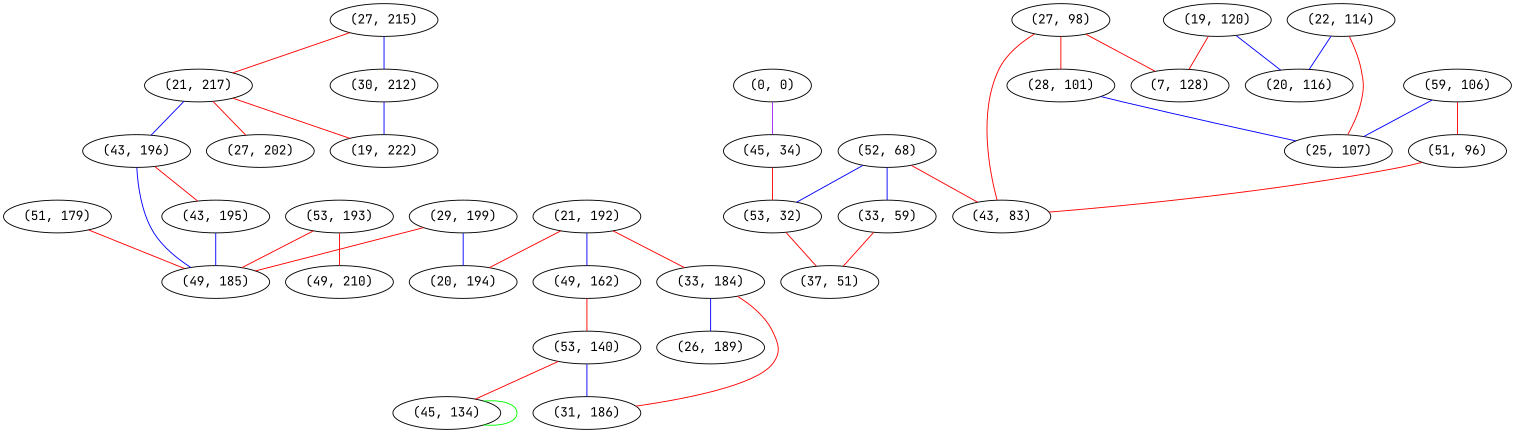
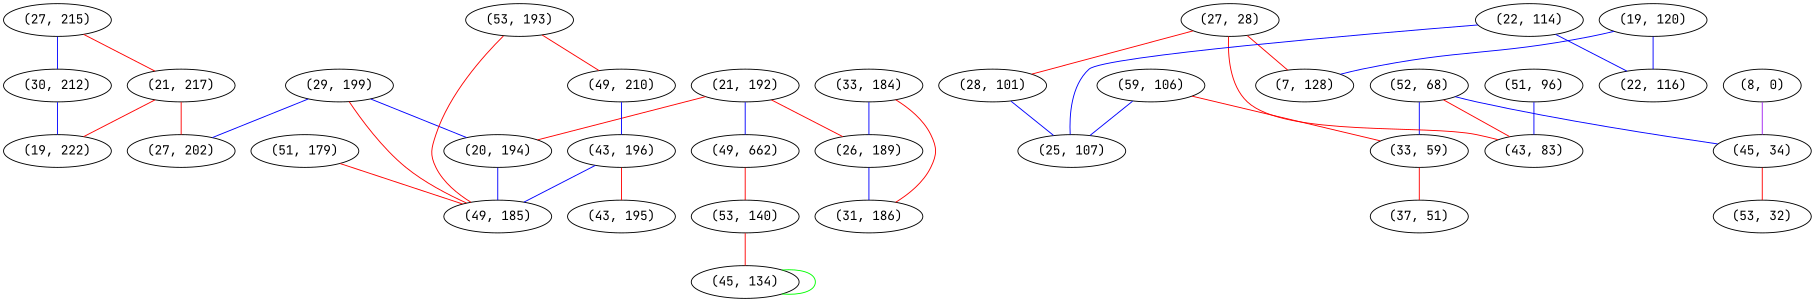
(1061, 20) -> (1230, 20)
(1199, 53) -> (1477, 52)
(772, 86) -> (1762, 86)
(1299, 86) -> (1653, 86)
(1363, 86) -> (1248, 45)
(167, 118) -> (621, 124)
none -> (260, 118)
(1457, 118) -> (1249, 110)
(830, 184) -> (1586, 123)
(1236, 193) -> (1534, 119)
(216, 249) -> (498, 184)
(649, 249) -> (807, 118)
(801, 249) -> none
(587, 282) -> (745, 151)
(587, 380) -> (869, 184)
